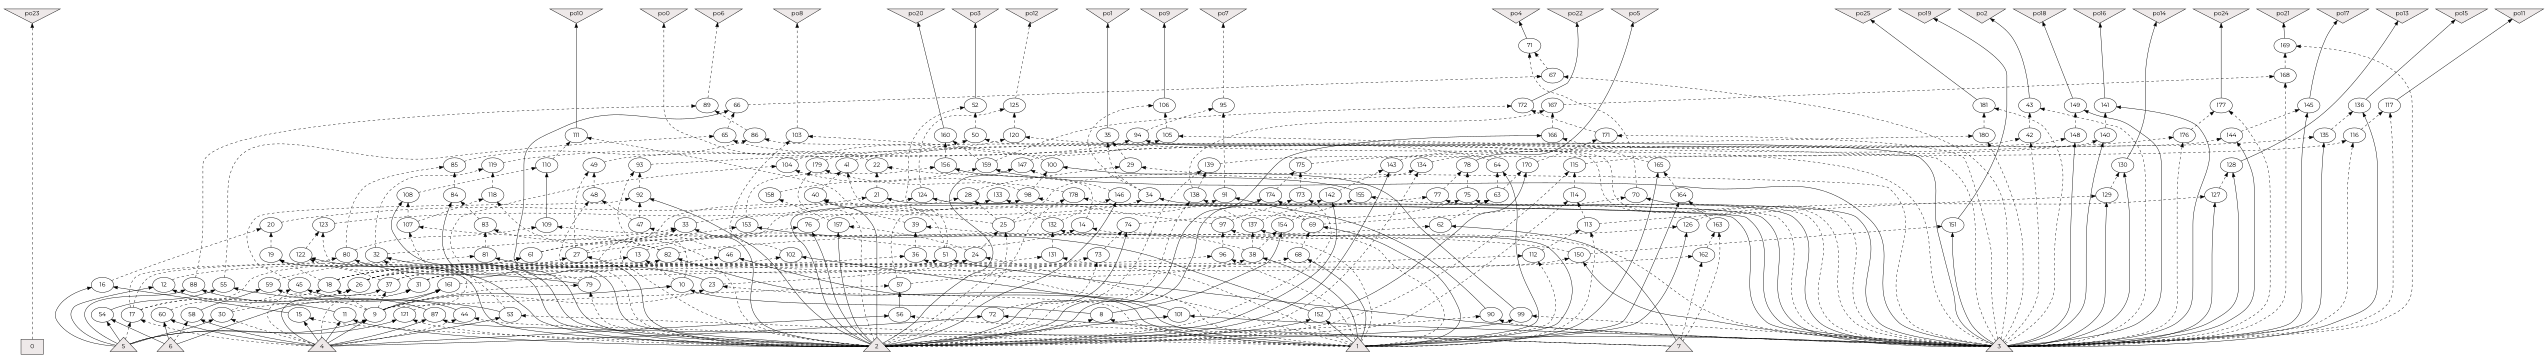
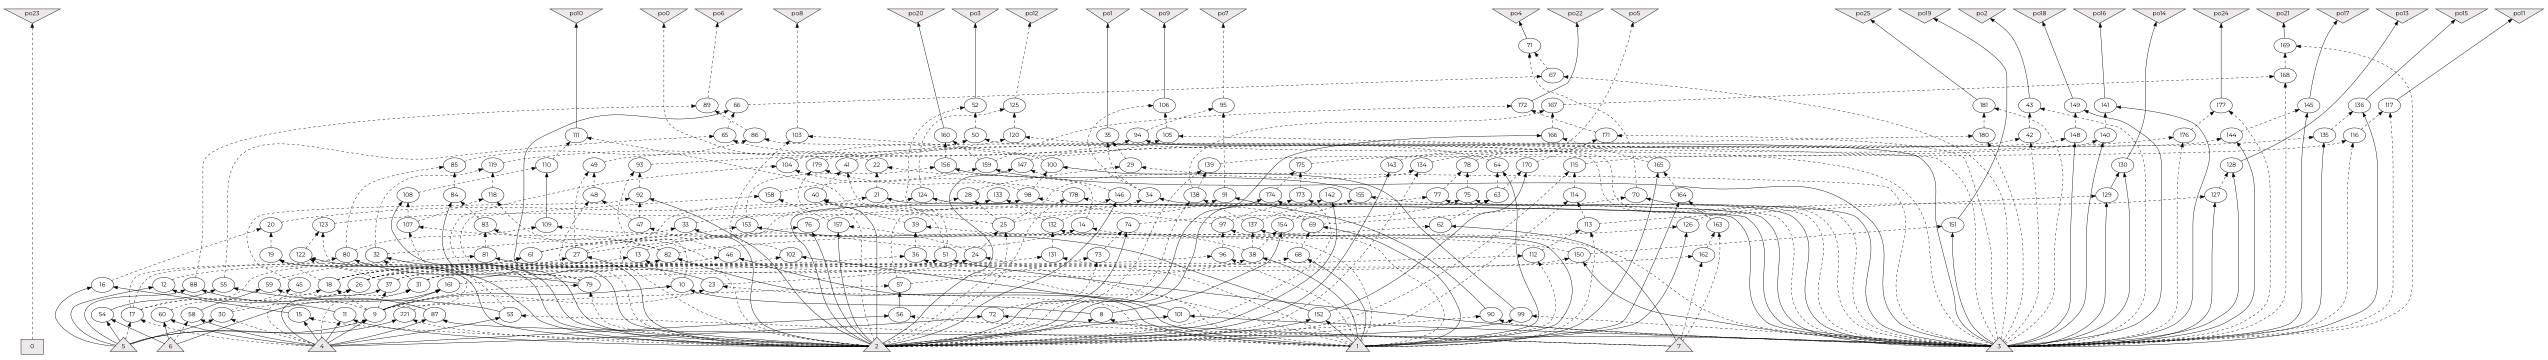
(1578, 133) -> (1578, 133)
(1360, 181) -> none
(2114, 182) -> (2114, 182)
(604, 253) -> (466, 223)
(405, 315) -> (405, 315)
(465, 315) -> none
